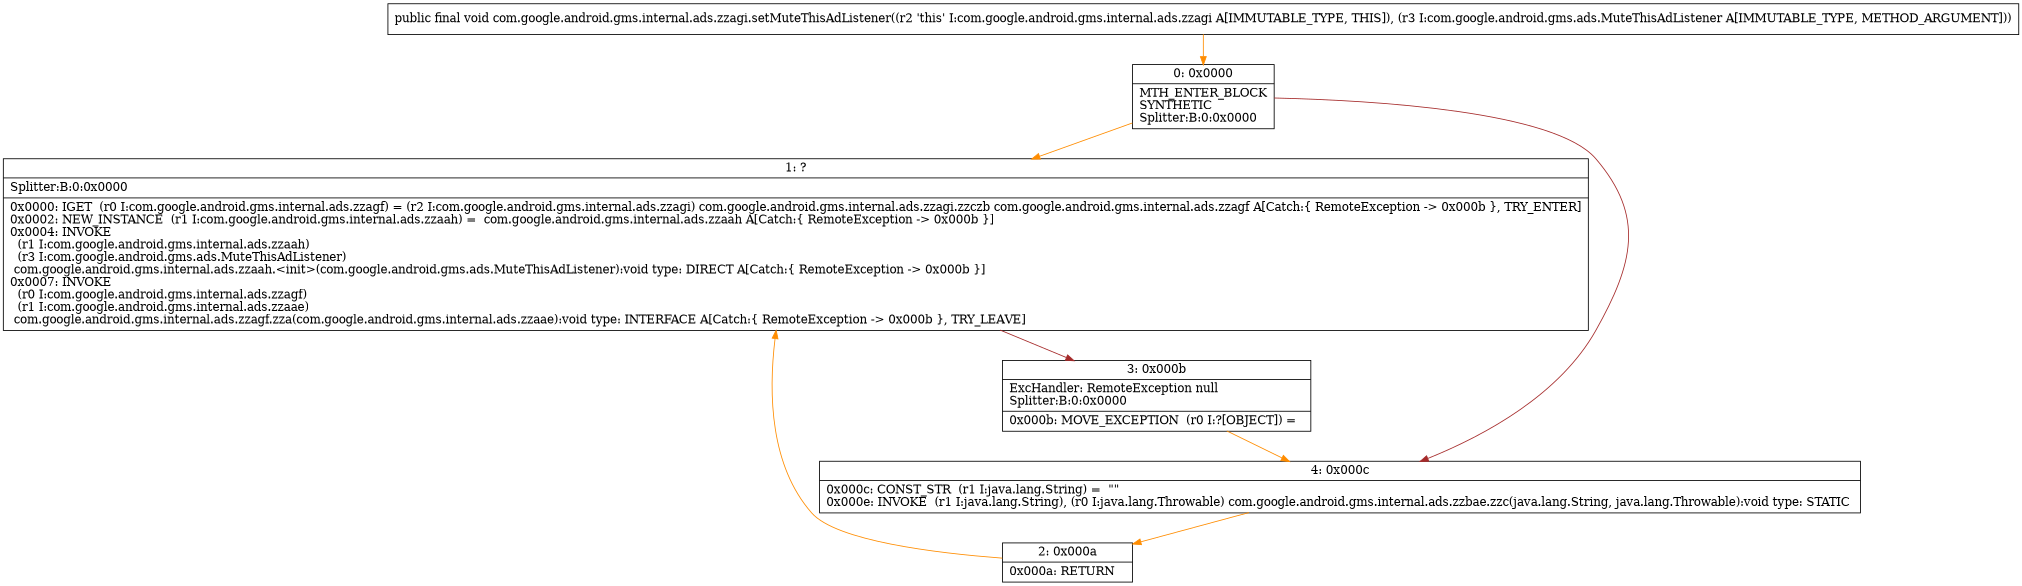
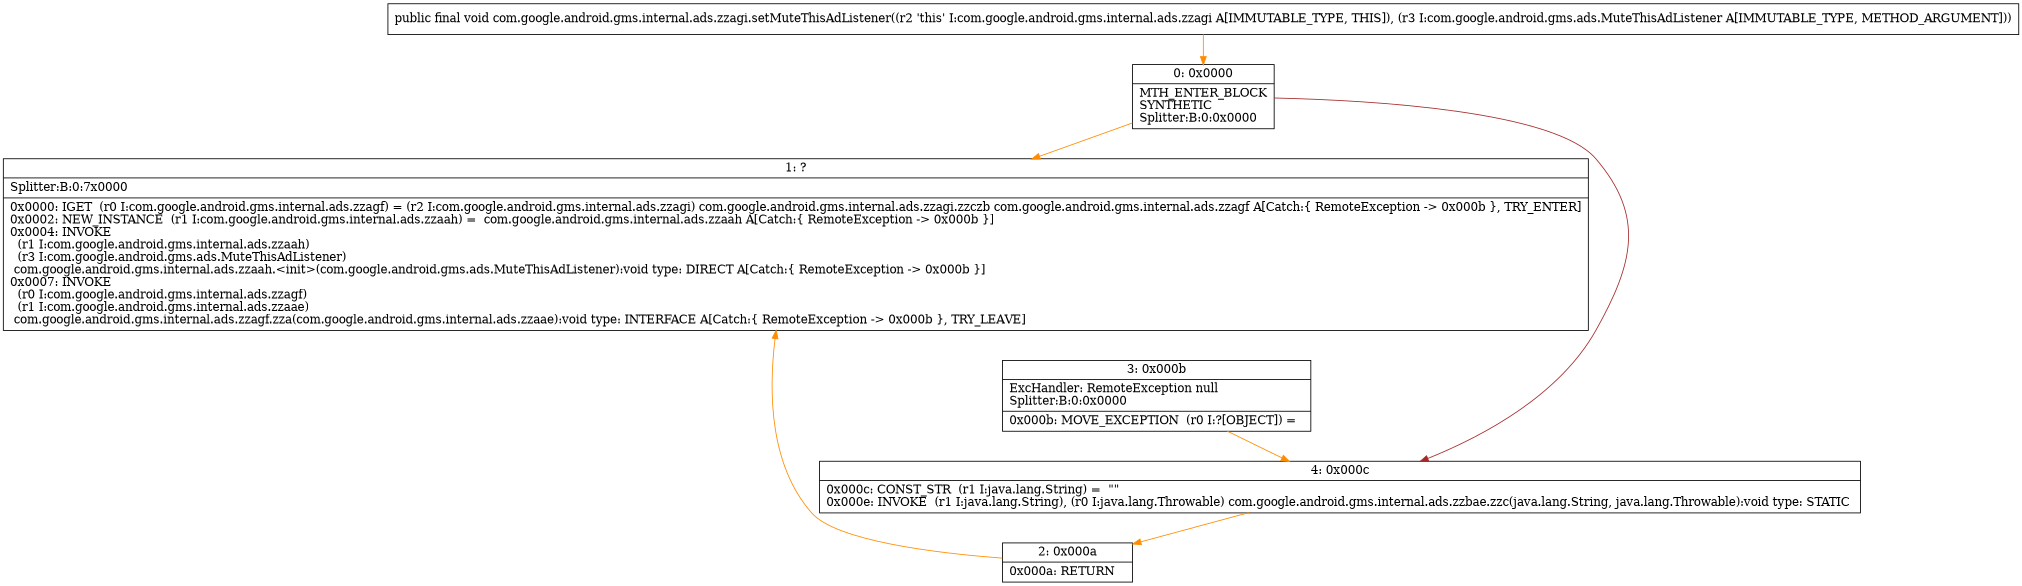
(69, 188) -> (69, 188)
(1033, 344) -> none
